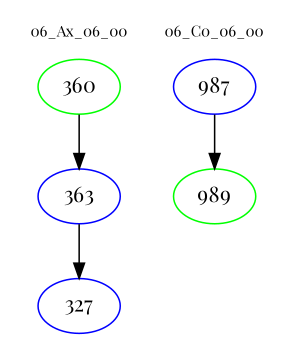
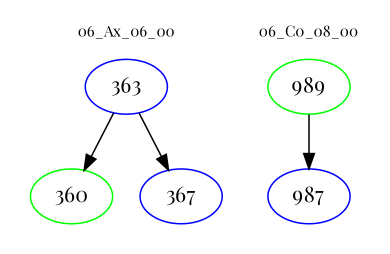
(215, 33) -> (309, 33)
(79, 134) -> (102, 135)
(215, 134) -> (309, 134)
(79, 306) -> (181, 196)
